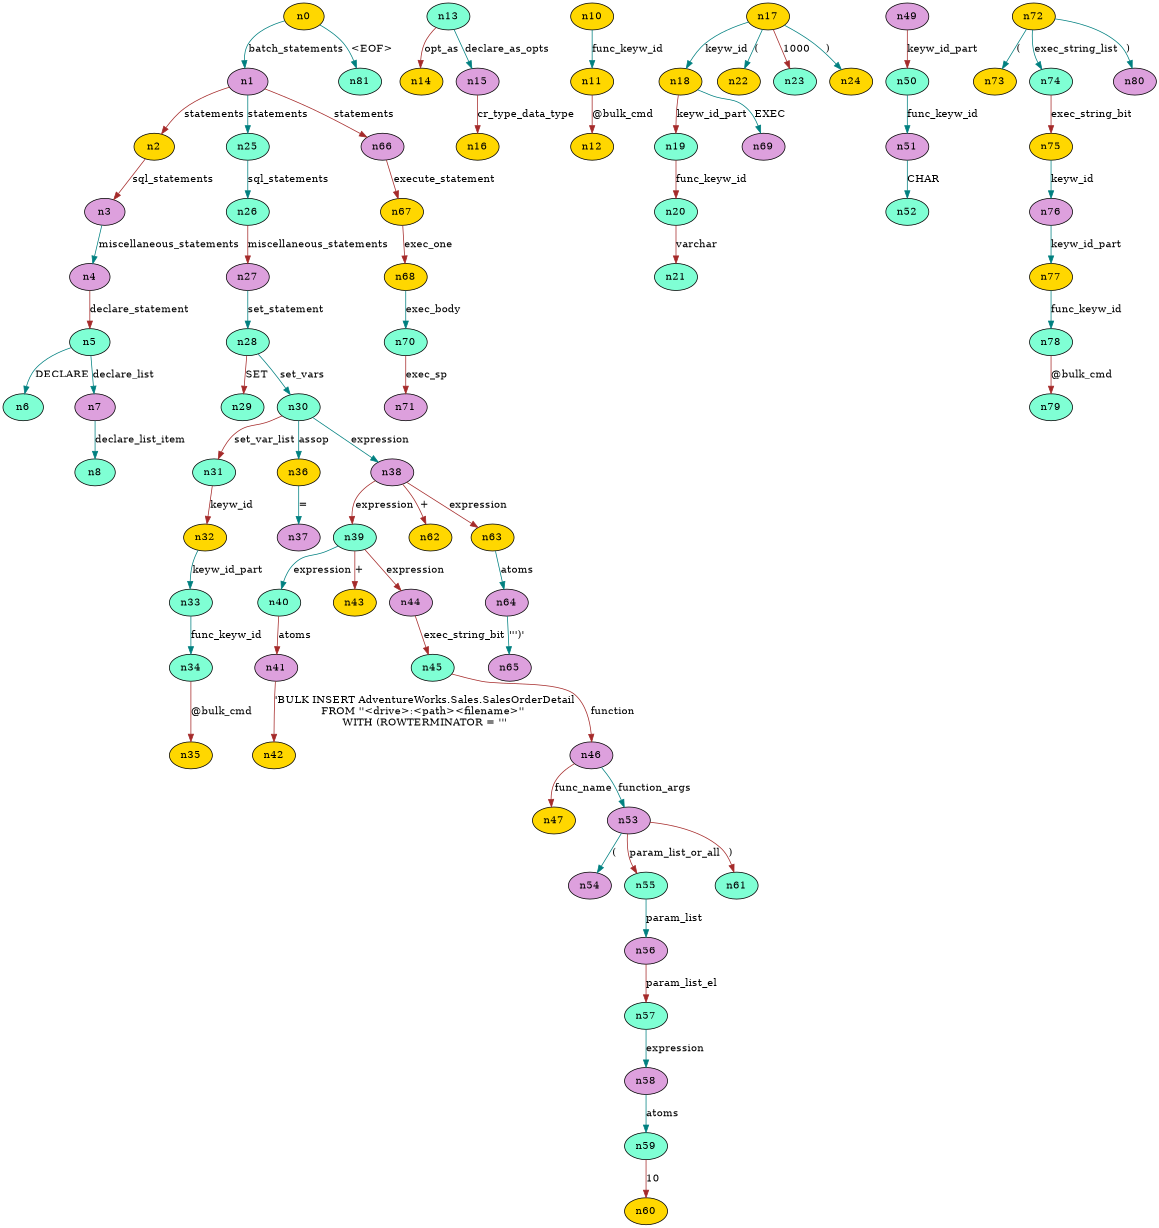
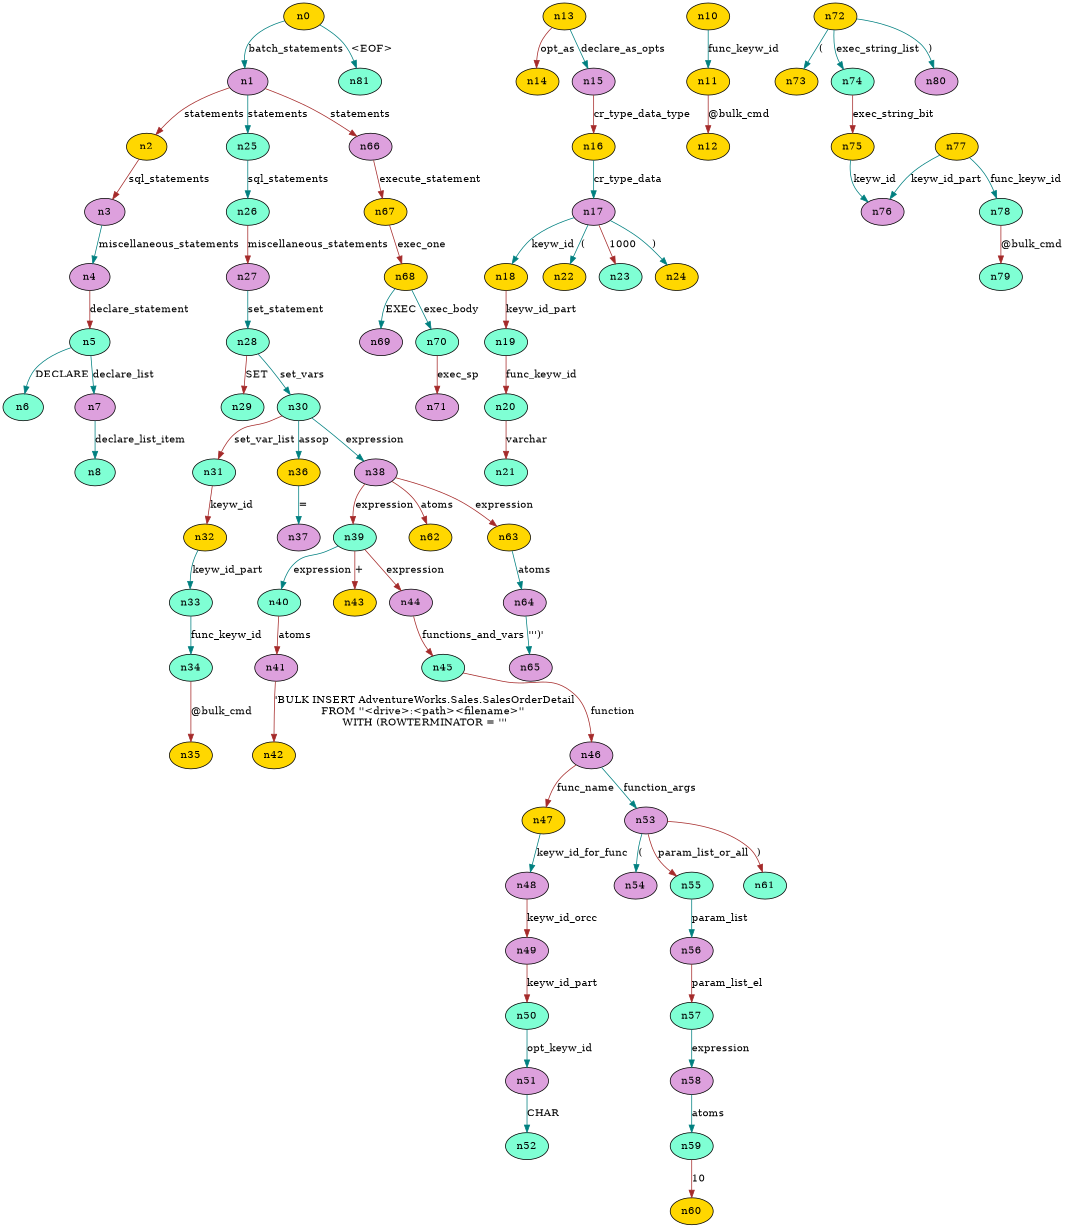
(448, 16) -> (564, 16)
(768, 16) -> (594, 212)
(733, 100) -> (386, 304)
(943, 114) -> (560, 1048)
none -> (594, 176)
(1051, 241) -> (914, 171)
(425, 505) -> (437, 505)
(465, 635) -> (473, 635)
none -> (527, 886)
